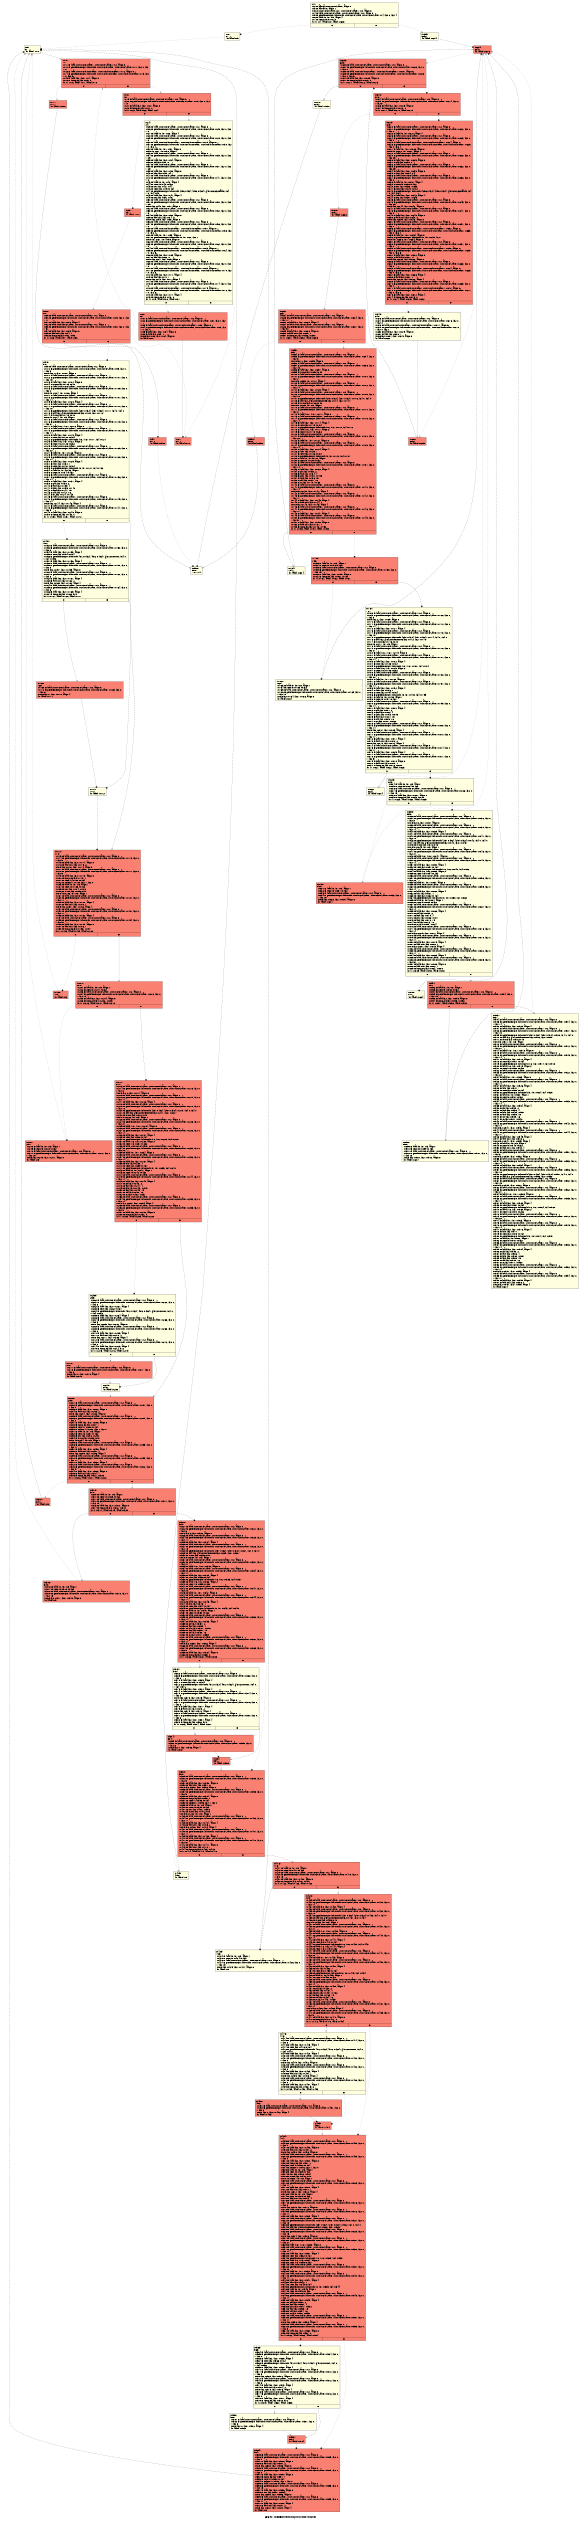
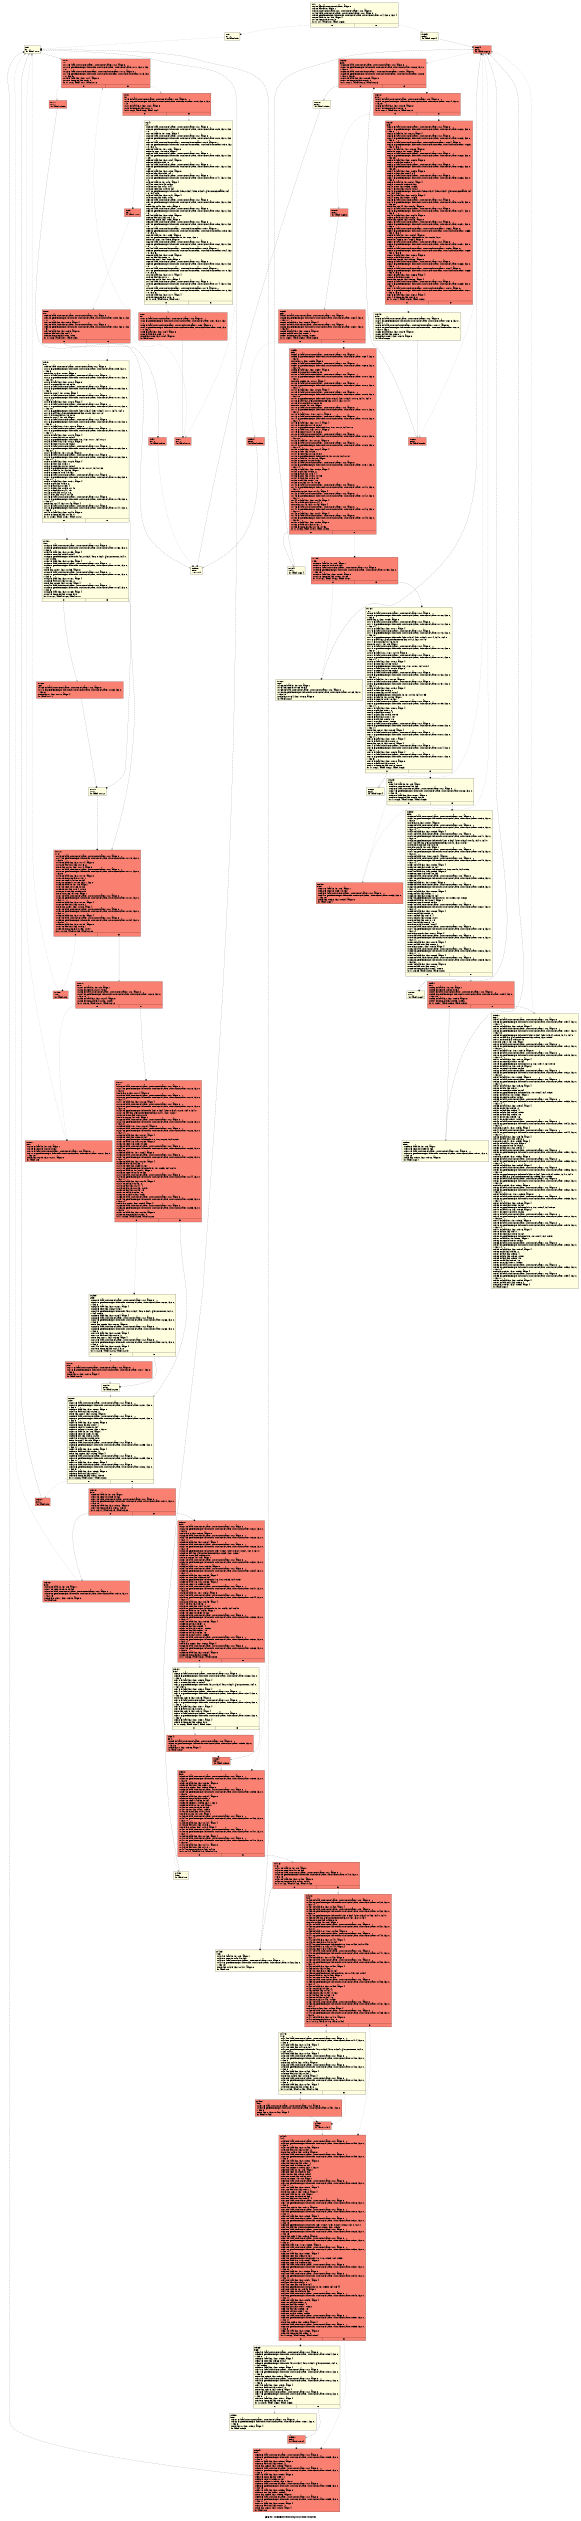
(344, 345) -> (344, 345)
(110, 1440) -> (110, 1440)
